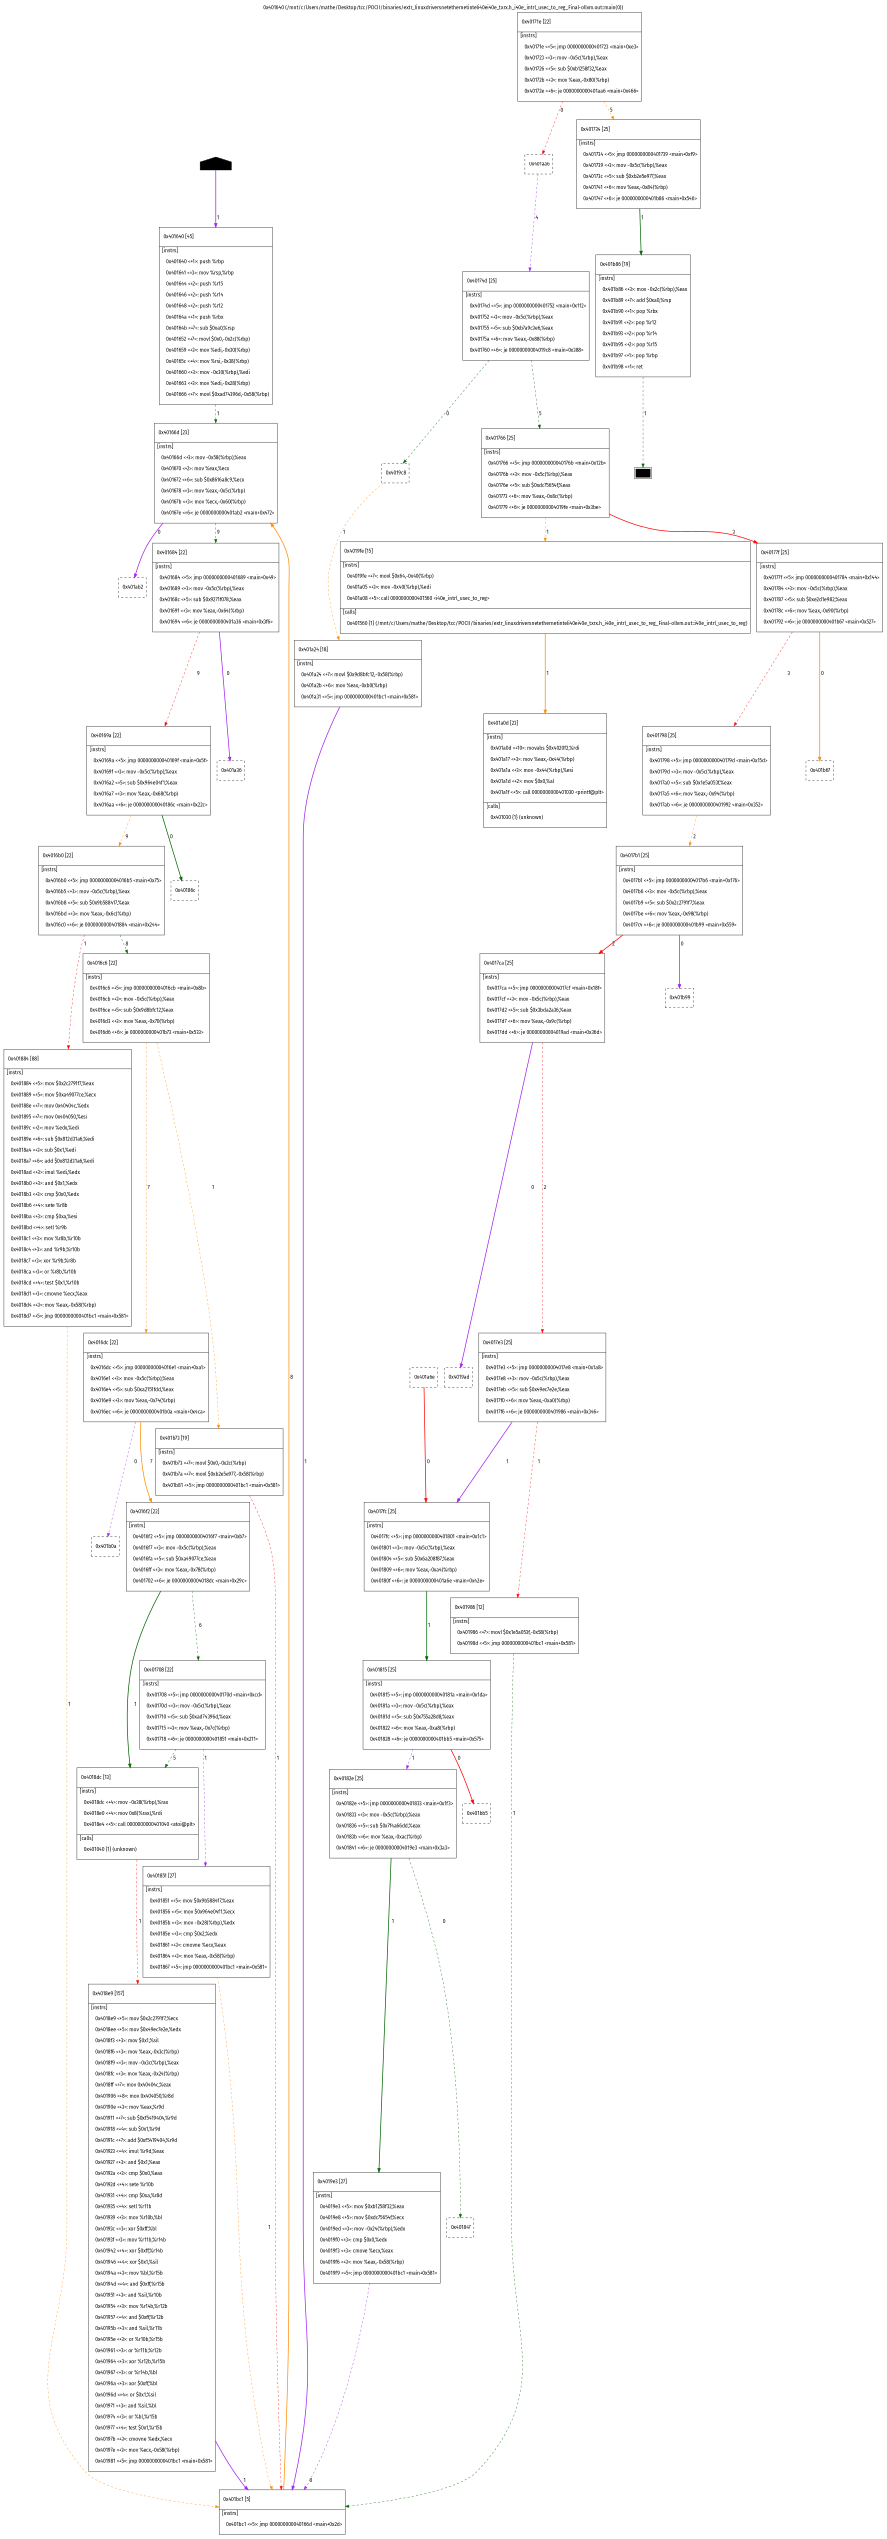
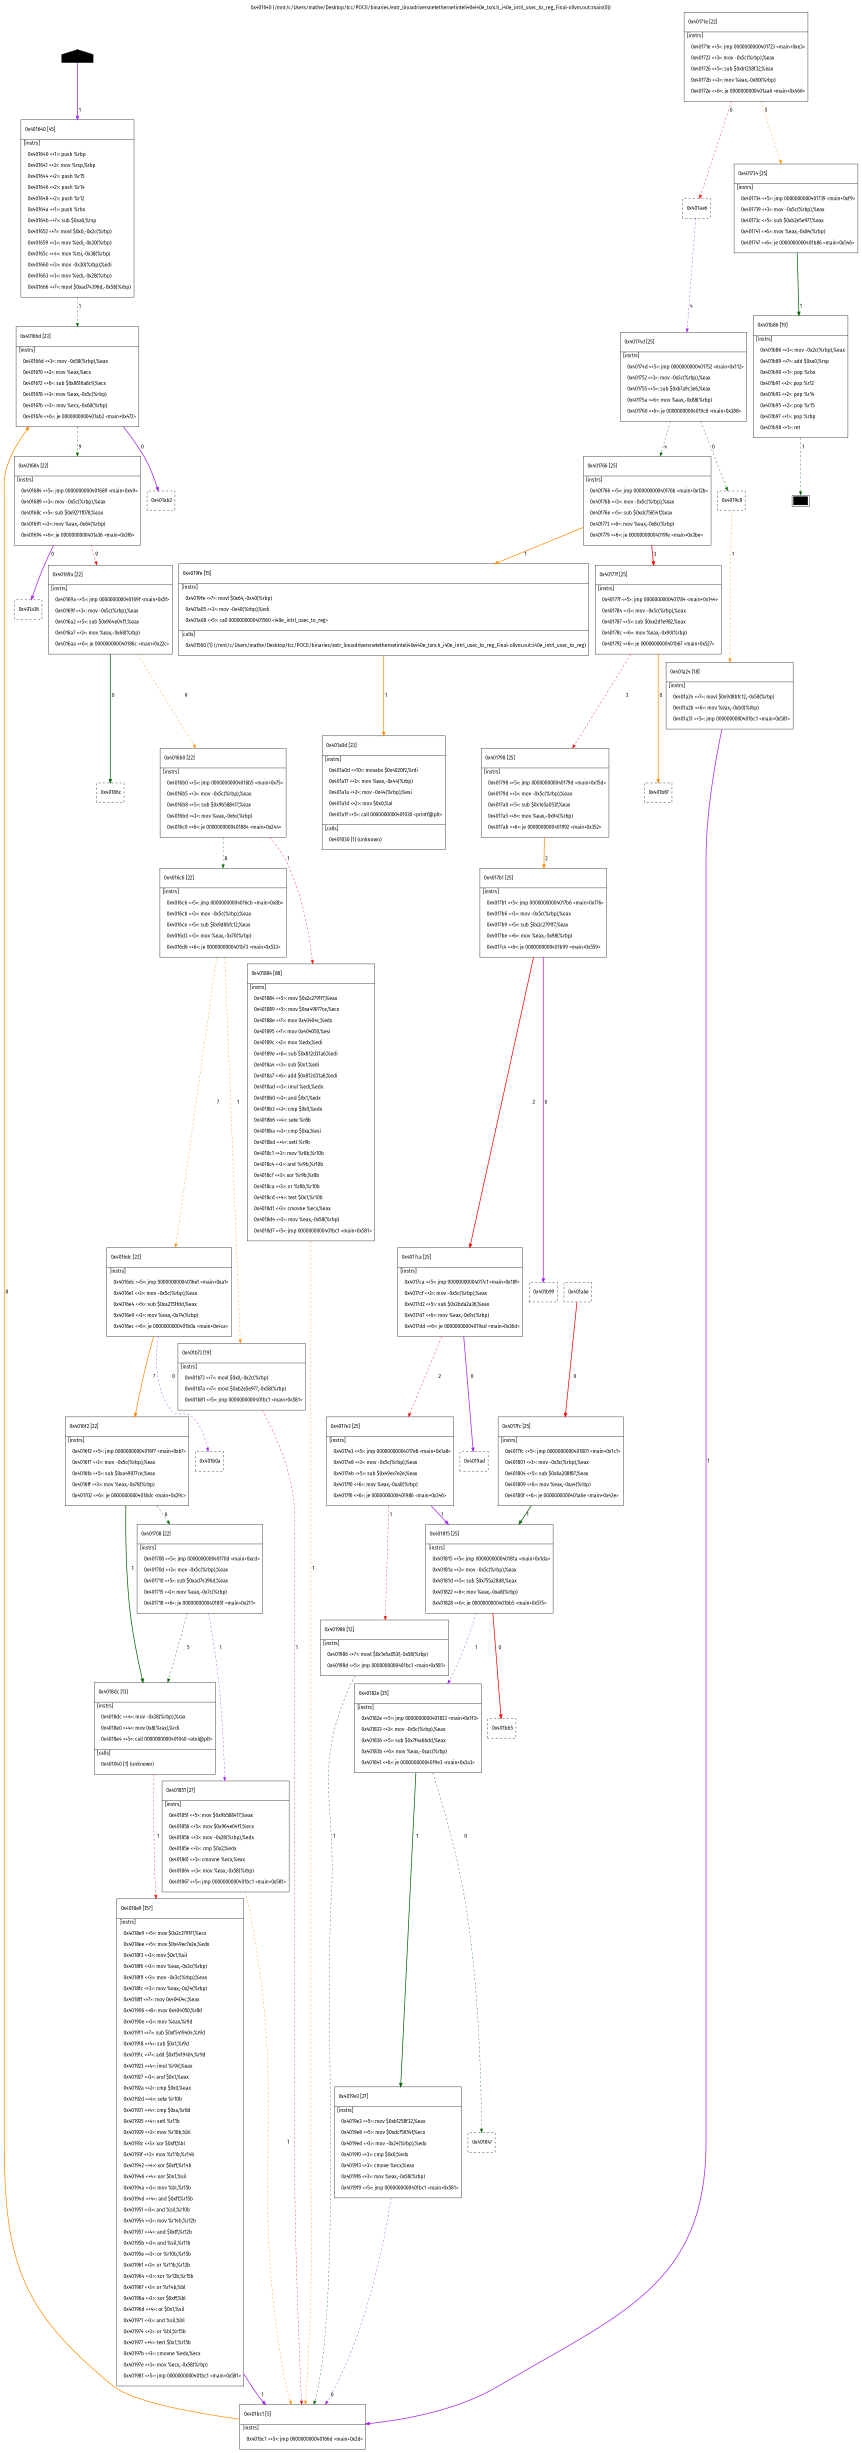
(540, 414) -> (665, 447)
(545, 528) -> (541, 545)
(693, 829) -> (544, 851)
(486, 1460) -> (439, 1514)
